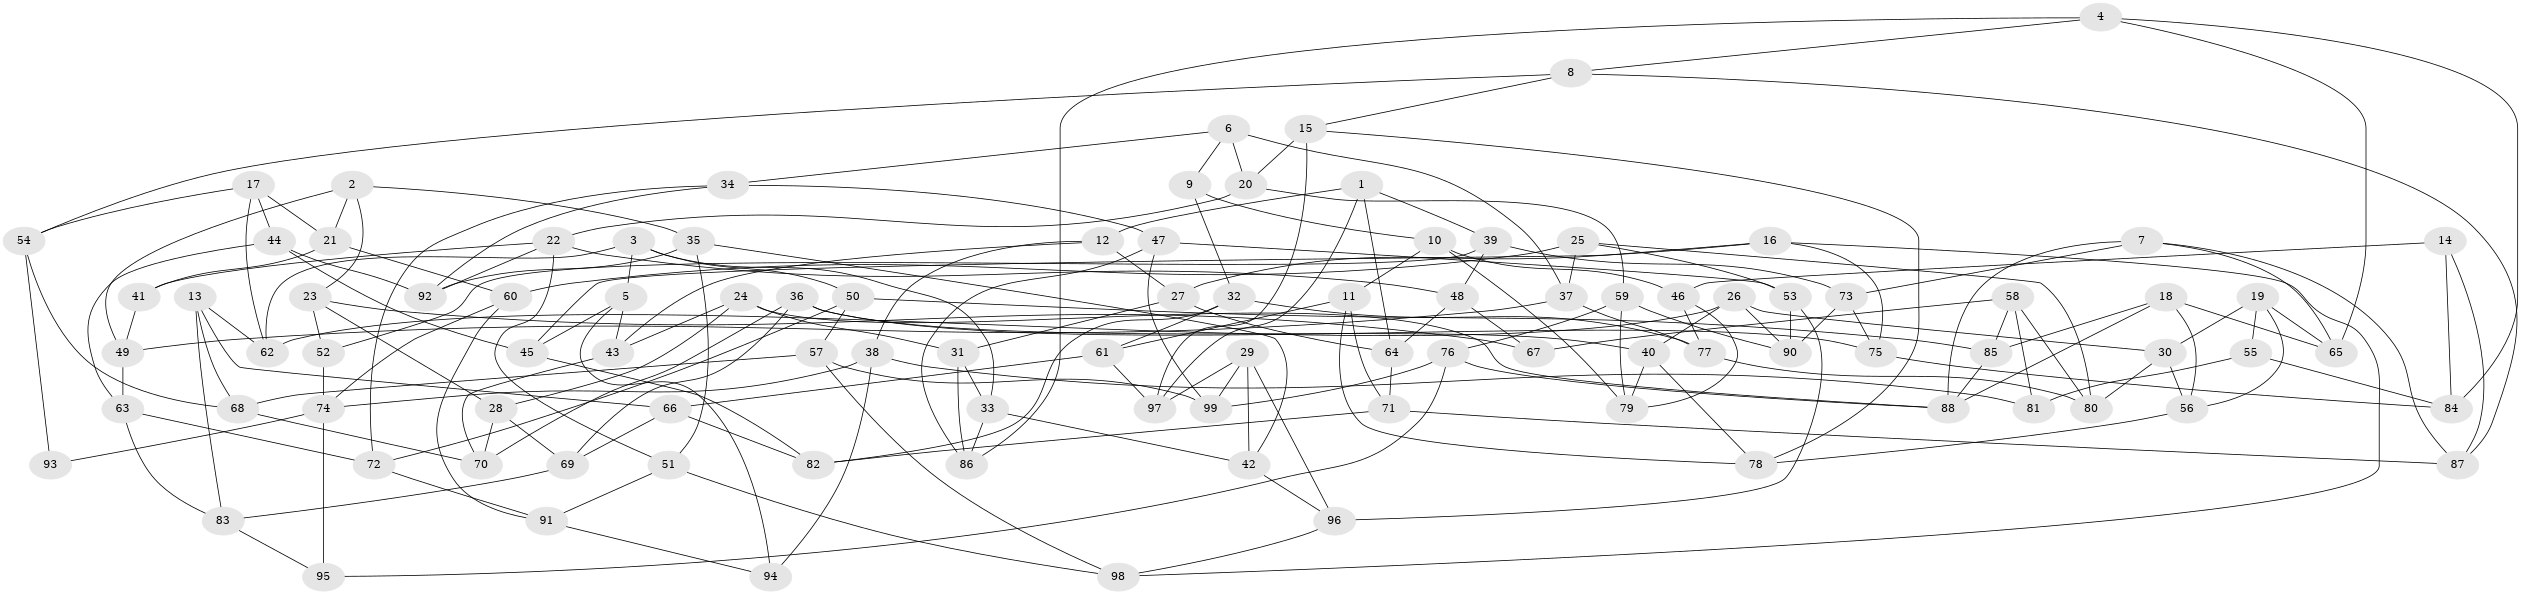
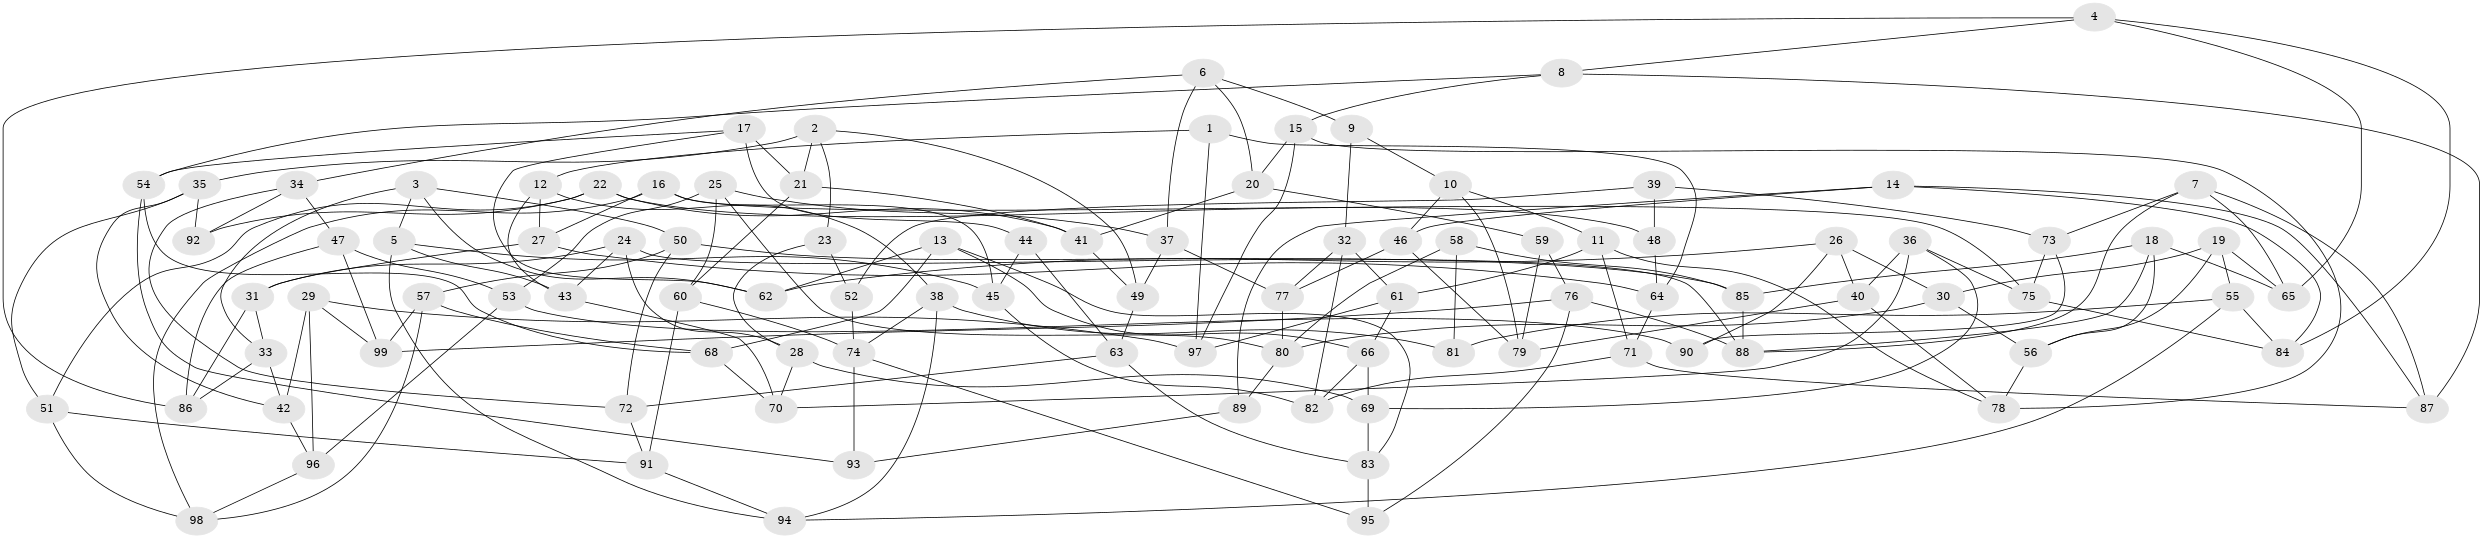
(1427, 212) -> none
(902, 222) -> (1157, 216)
(356, 271) -> none
(1704, 329) -> none
(1534, 353) -> none
none -> (1240, 409)
none -> (1532, 491)
